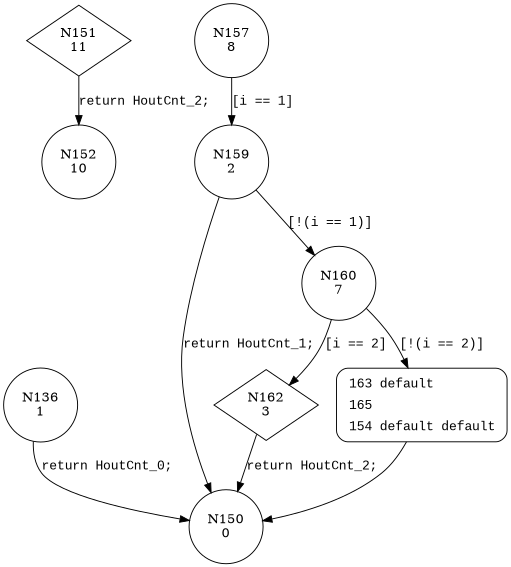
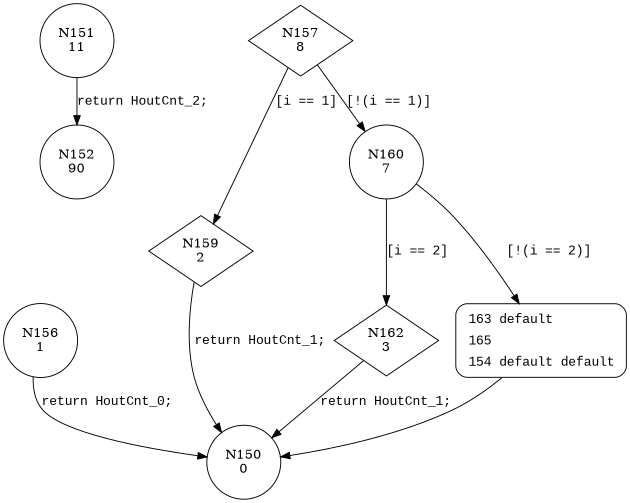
(79, 41) -> (77, 41)
(232, 41) -> (301, 41)
(79, 162) -> (77, 162)
(232, 162) -> (201, 251)
(282, 219) -> (338, 94)
(41, 405) -> (41, 341)
(312, 466) -> (386, 402)
